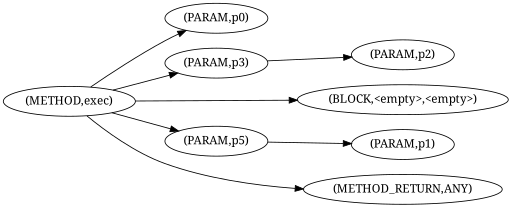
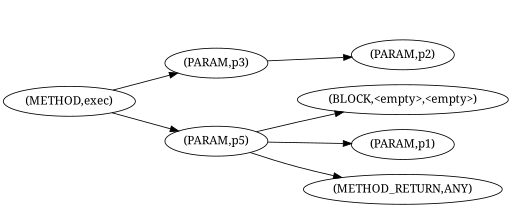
(216, 18) -> none
(212, 101) -> (296, 122)
(184, 170) -> (292, 165)
